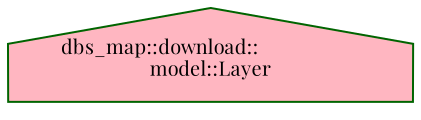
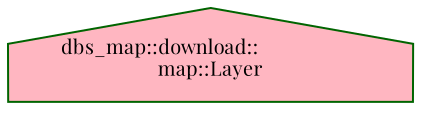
(211, 60) -> (211, 60)
